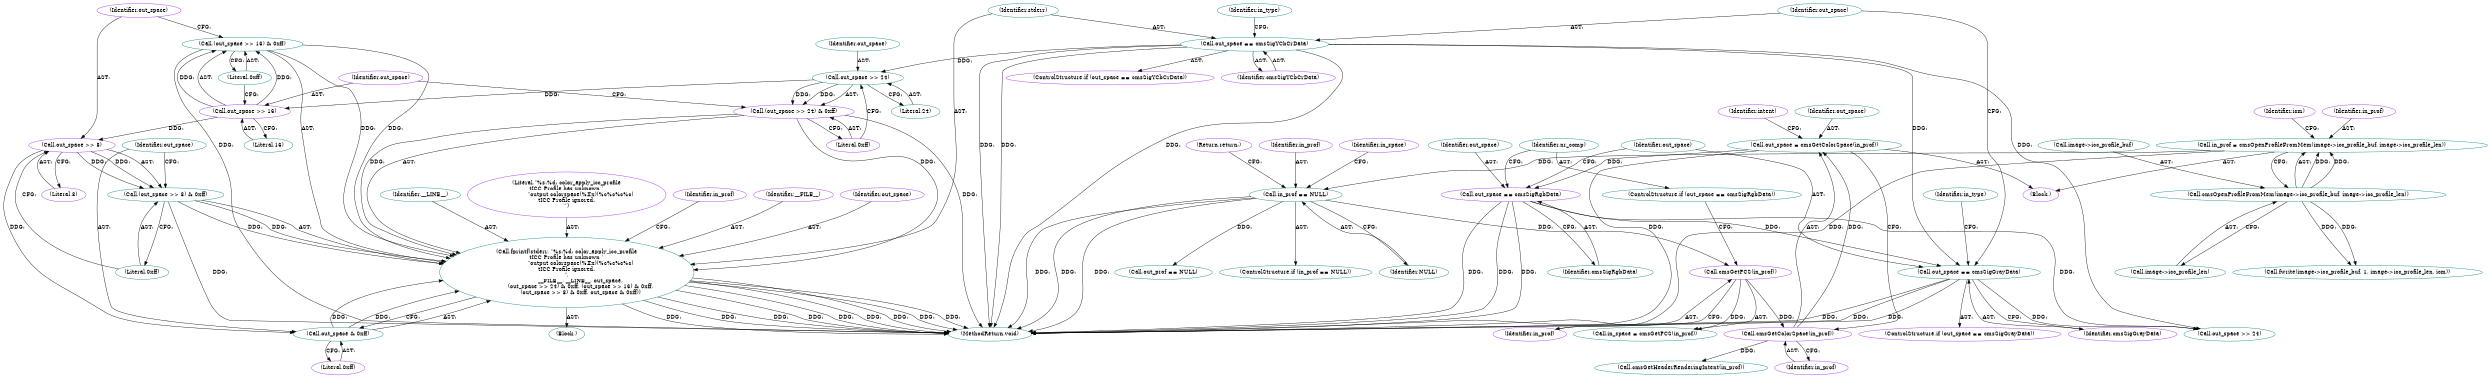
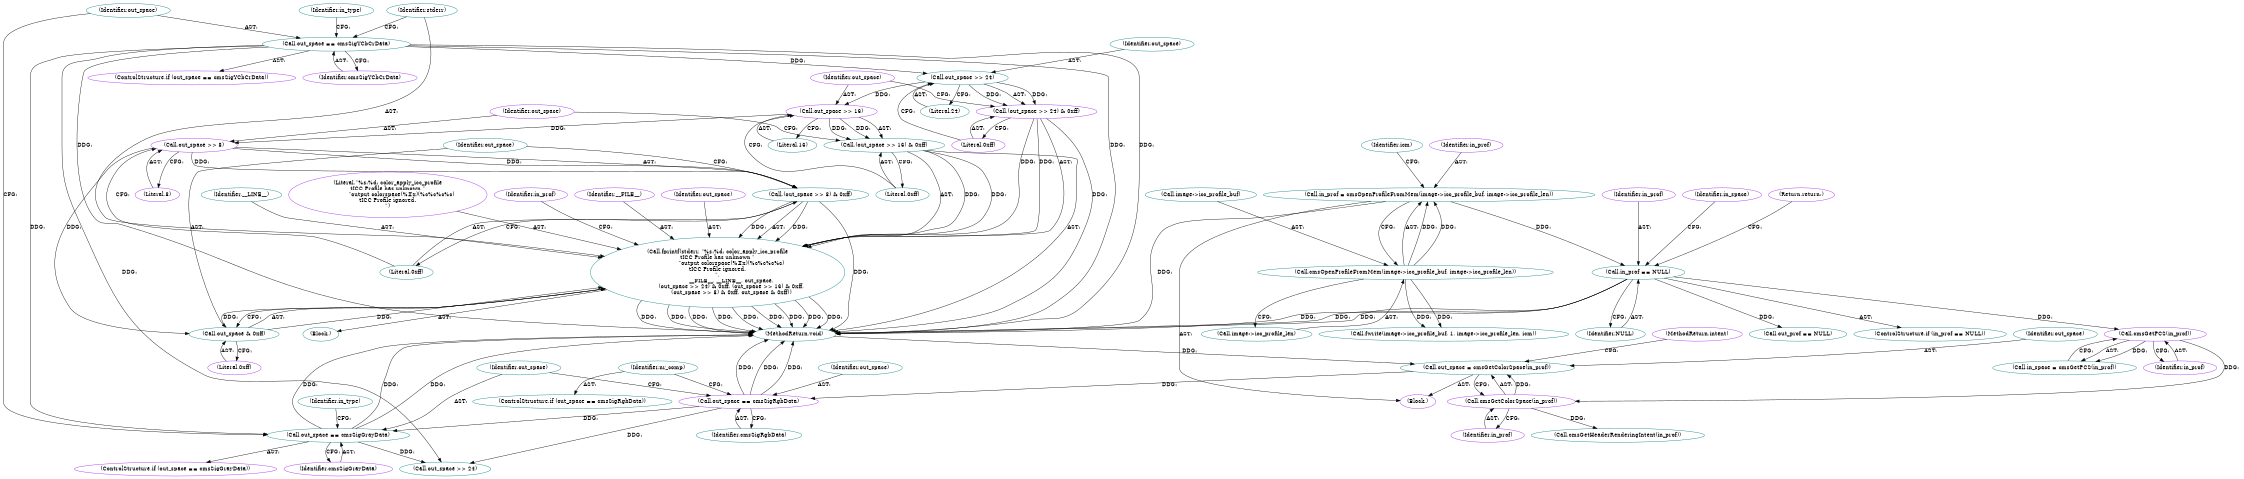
(1160, 27) -> (392, 27)
(1262, 61) -> (363, 61)
(1753, 112) -> (1697, 334)
(2285, 112) -> (1392, 145)
(227, 145) -> (1075, 227)
(1719, 229) -> (2087, 345)
(1476, 320) -> (1122, 350)
